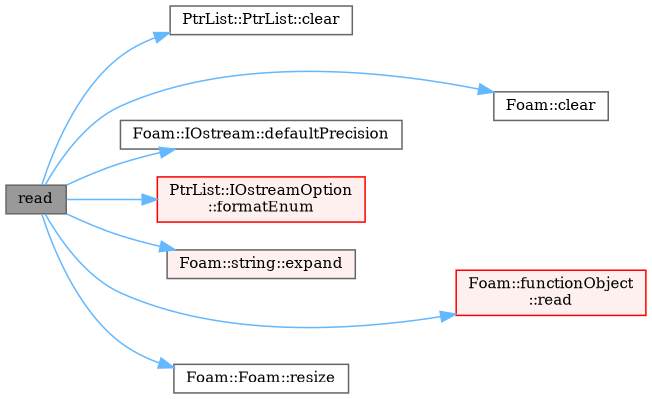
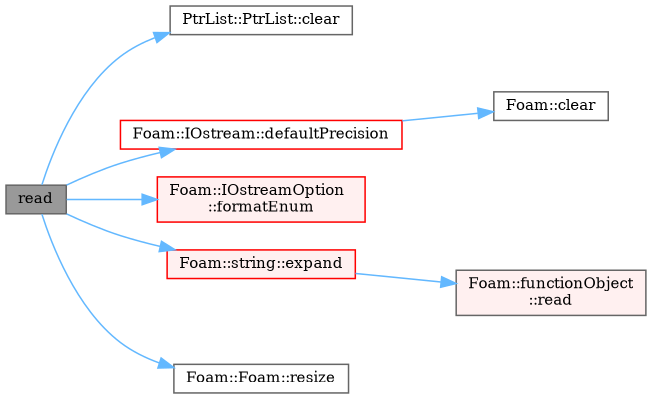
(243, 75) -> (440, 117)
(261, 135) -> (261, 135)
(261, 199) -> (261, 199)
(261, 264) -> (261, 264)
(551, 293) -> (551, 293)
(224, 321) -> (398, 278)
